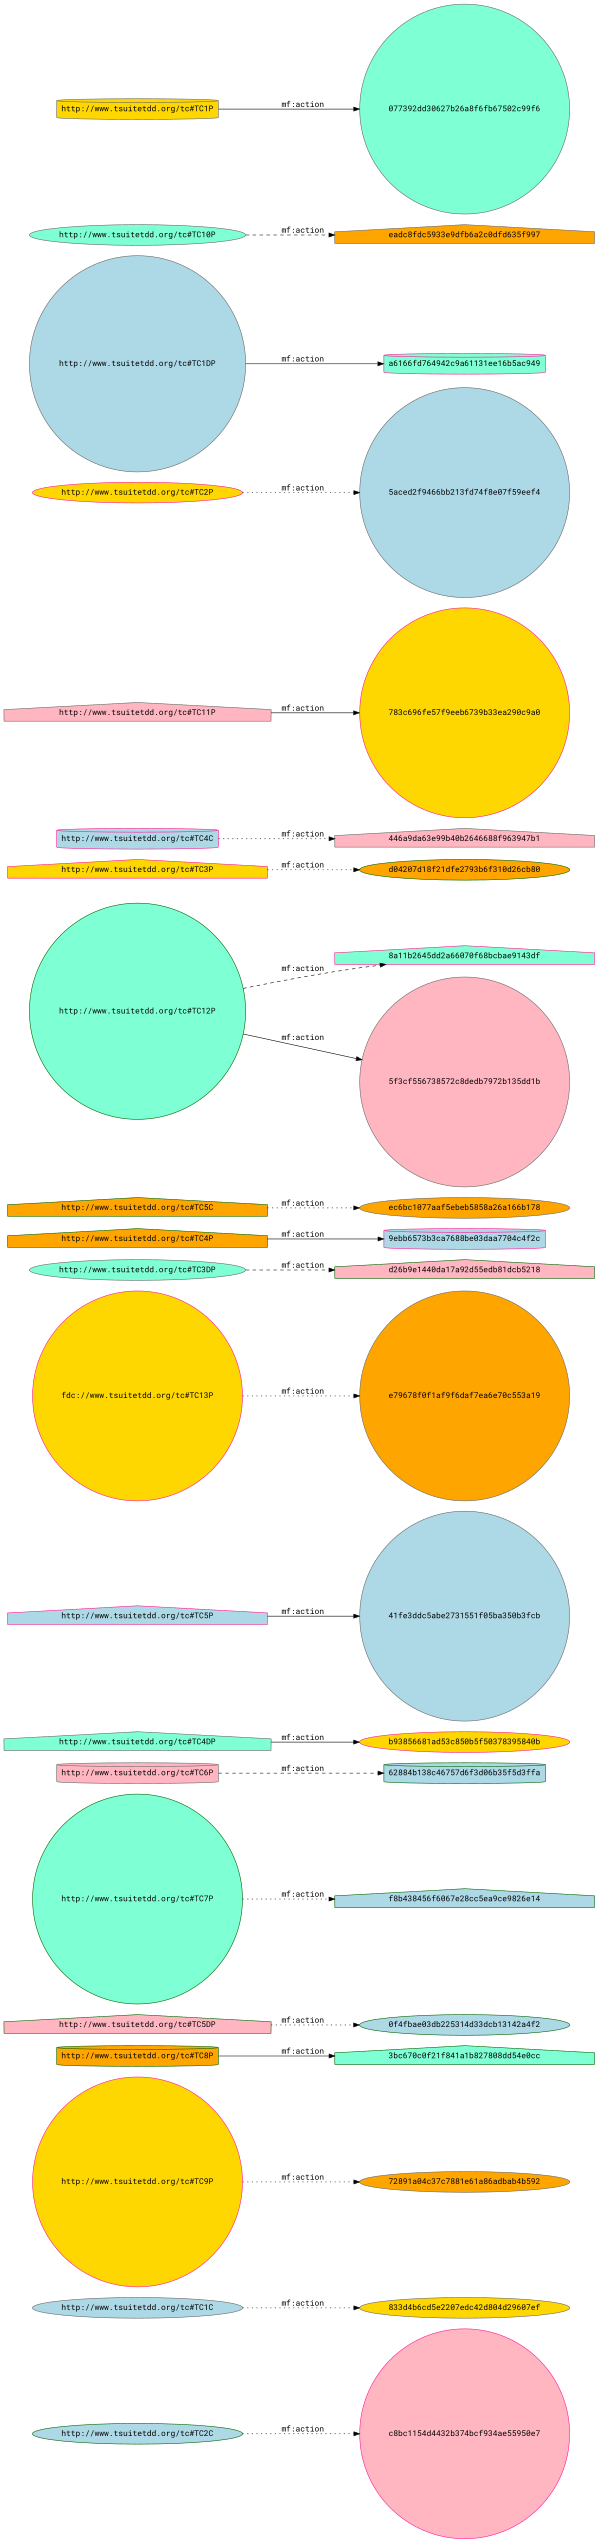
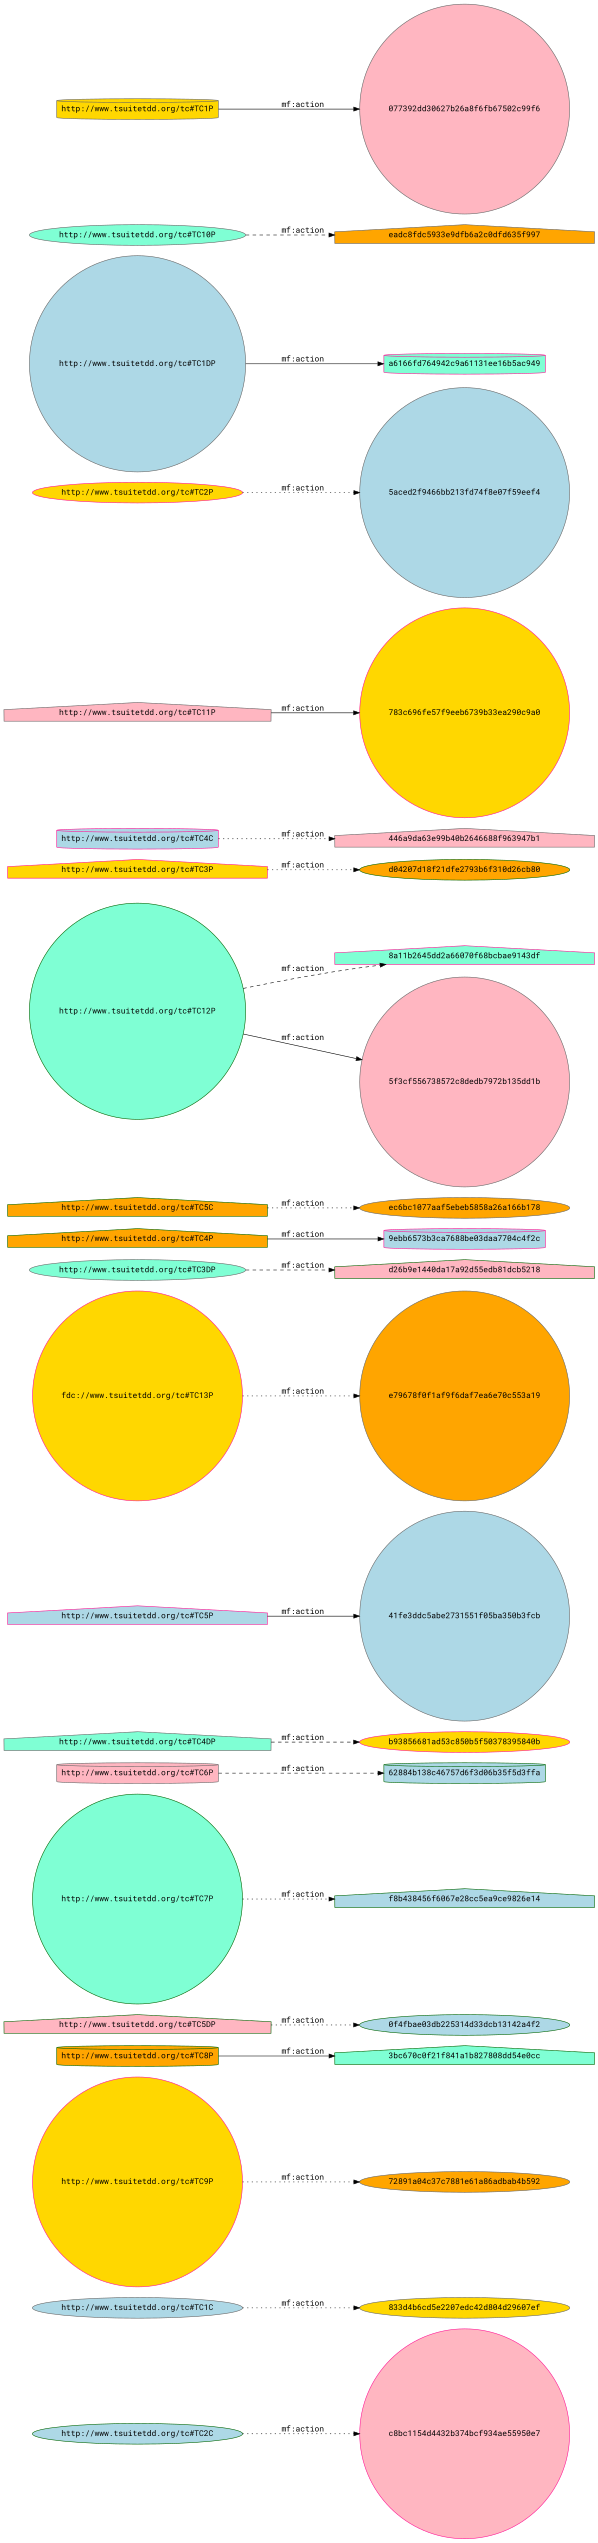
(465, 109) -> (465, 109)
(312, 1742) -> (312, 1742)
